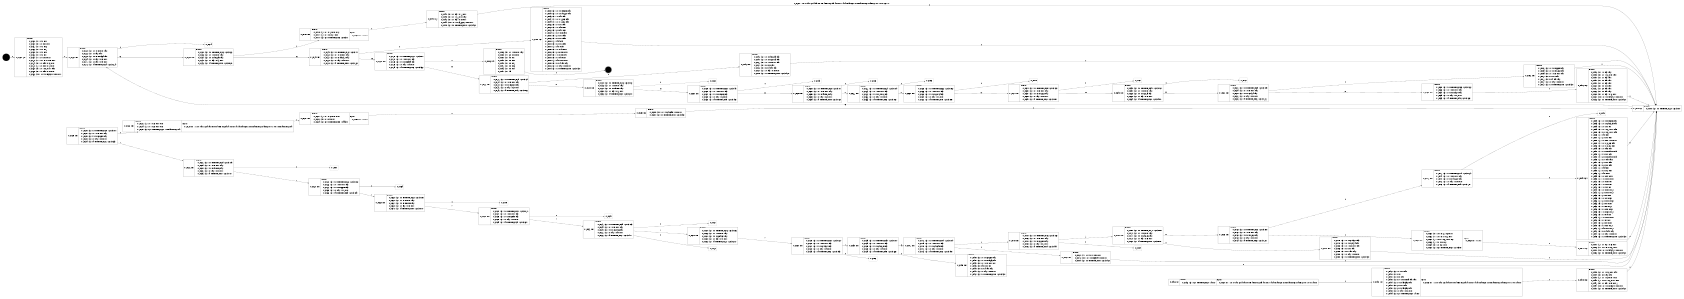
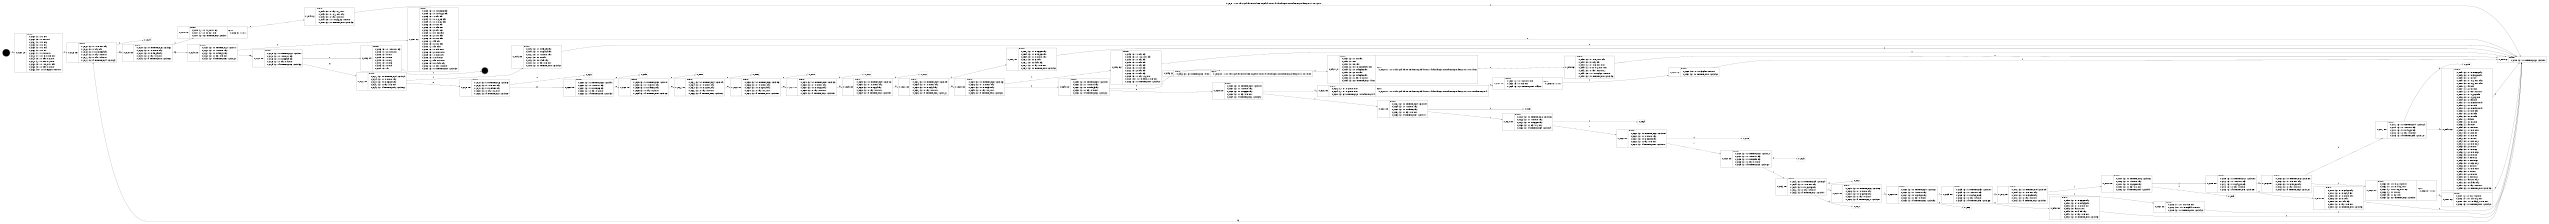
none -> (1084, 87)
